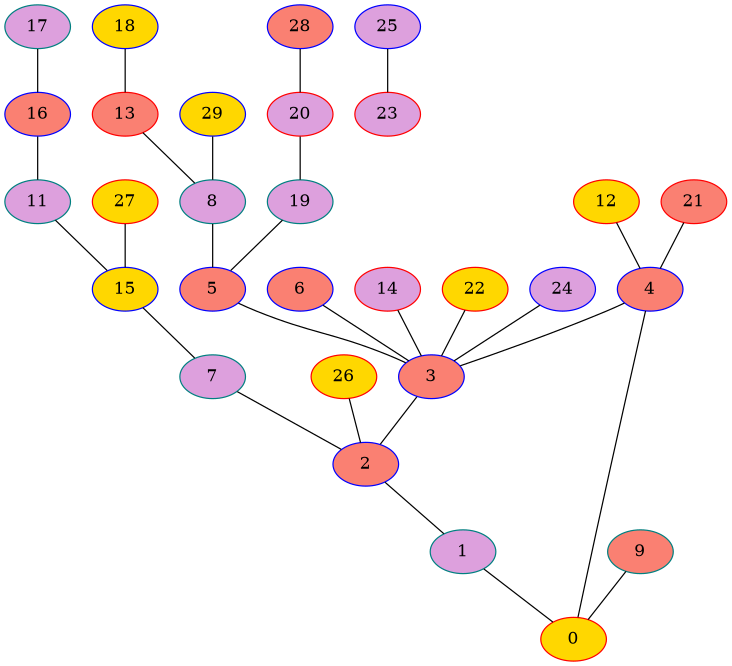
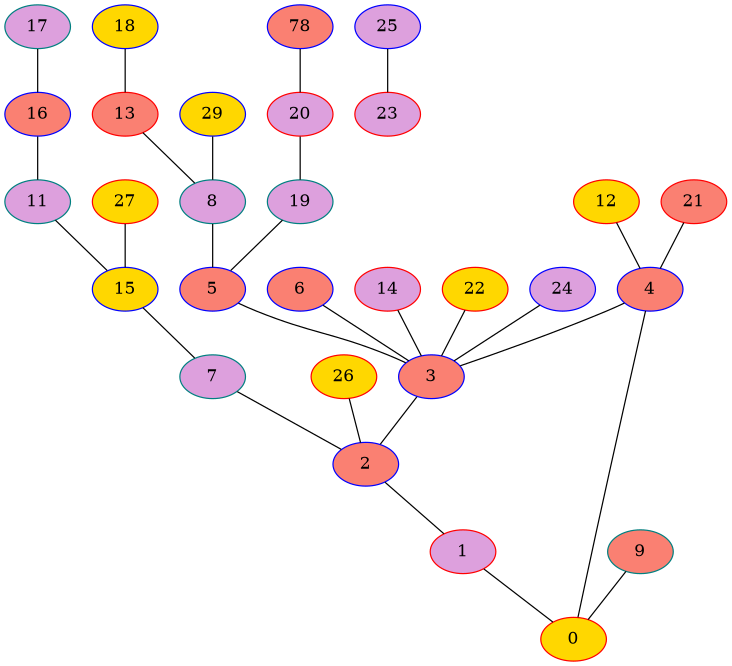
(300, 27) -> (300, 27)
(463, 552) -> (463, 552)
